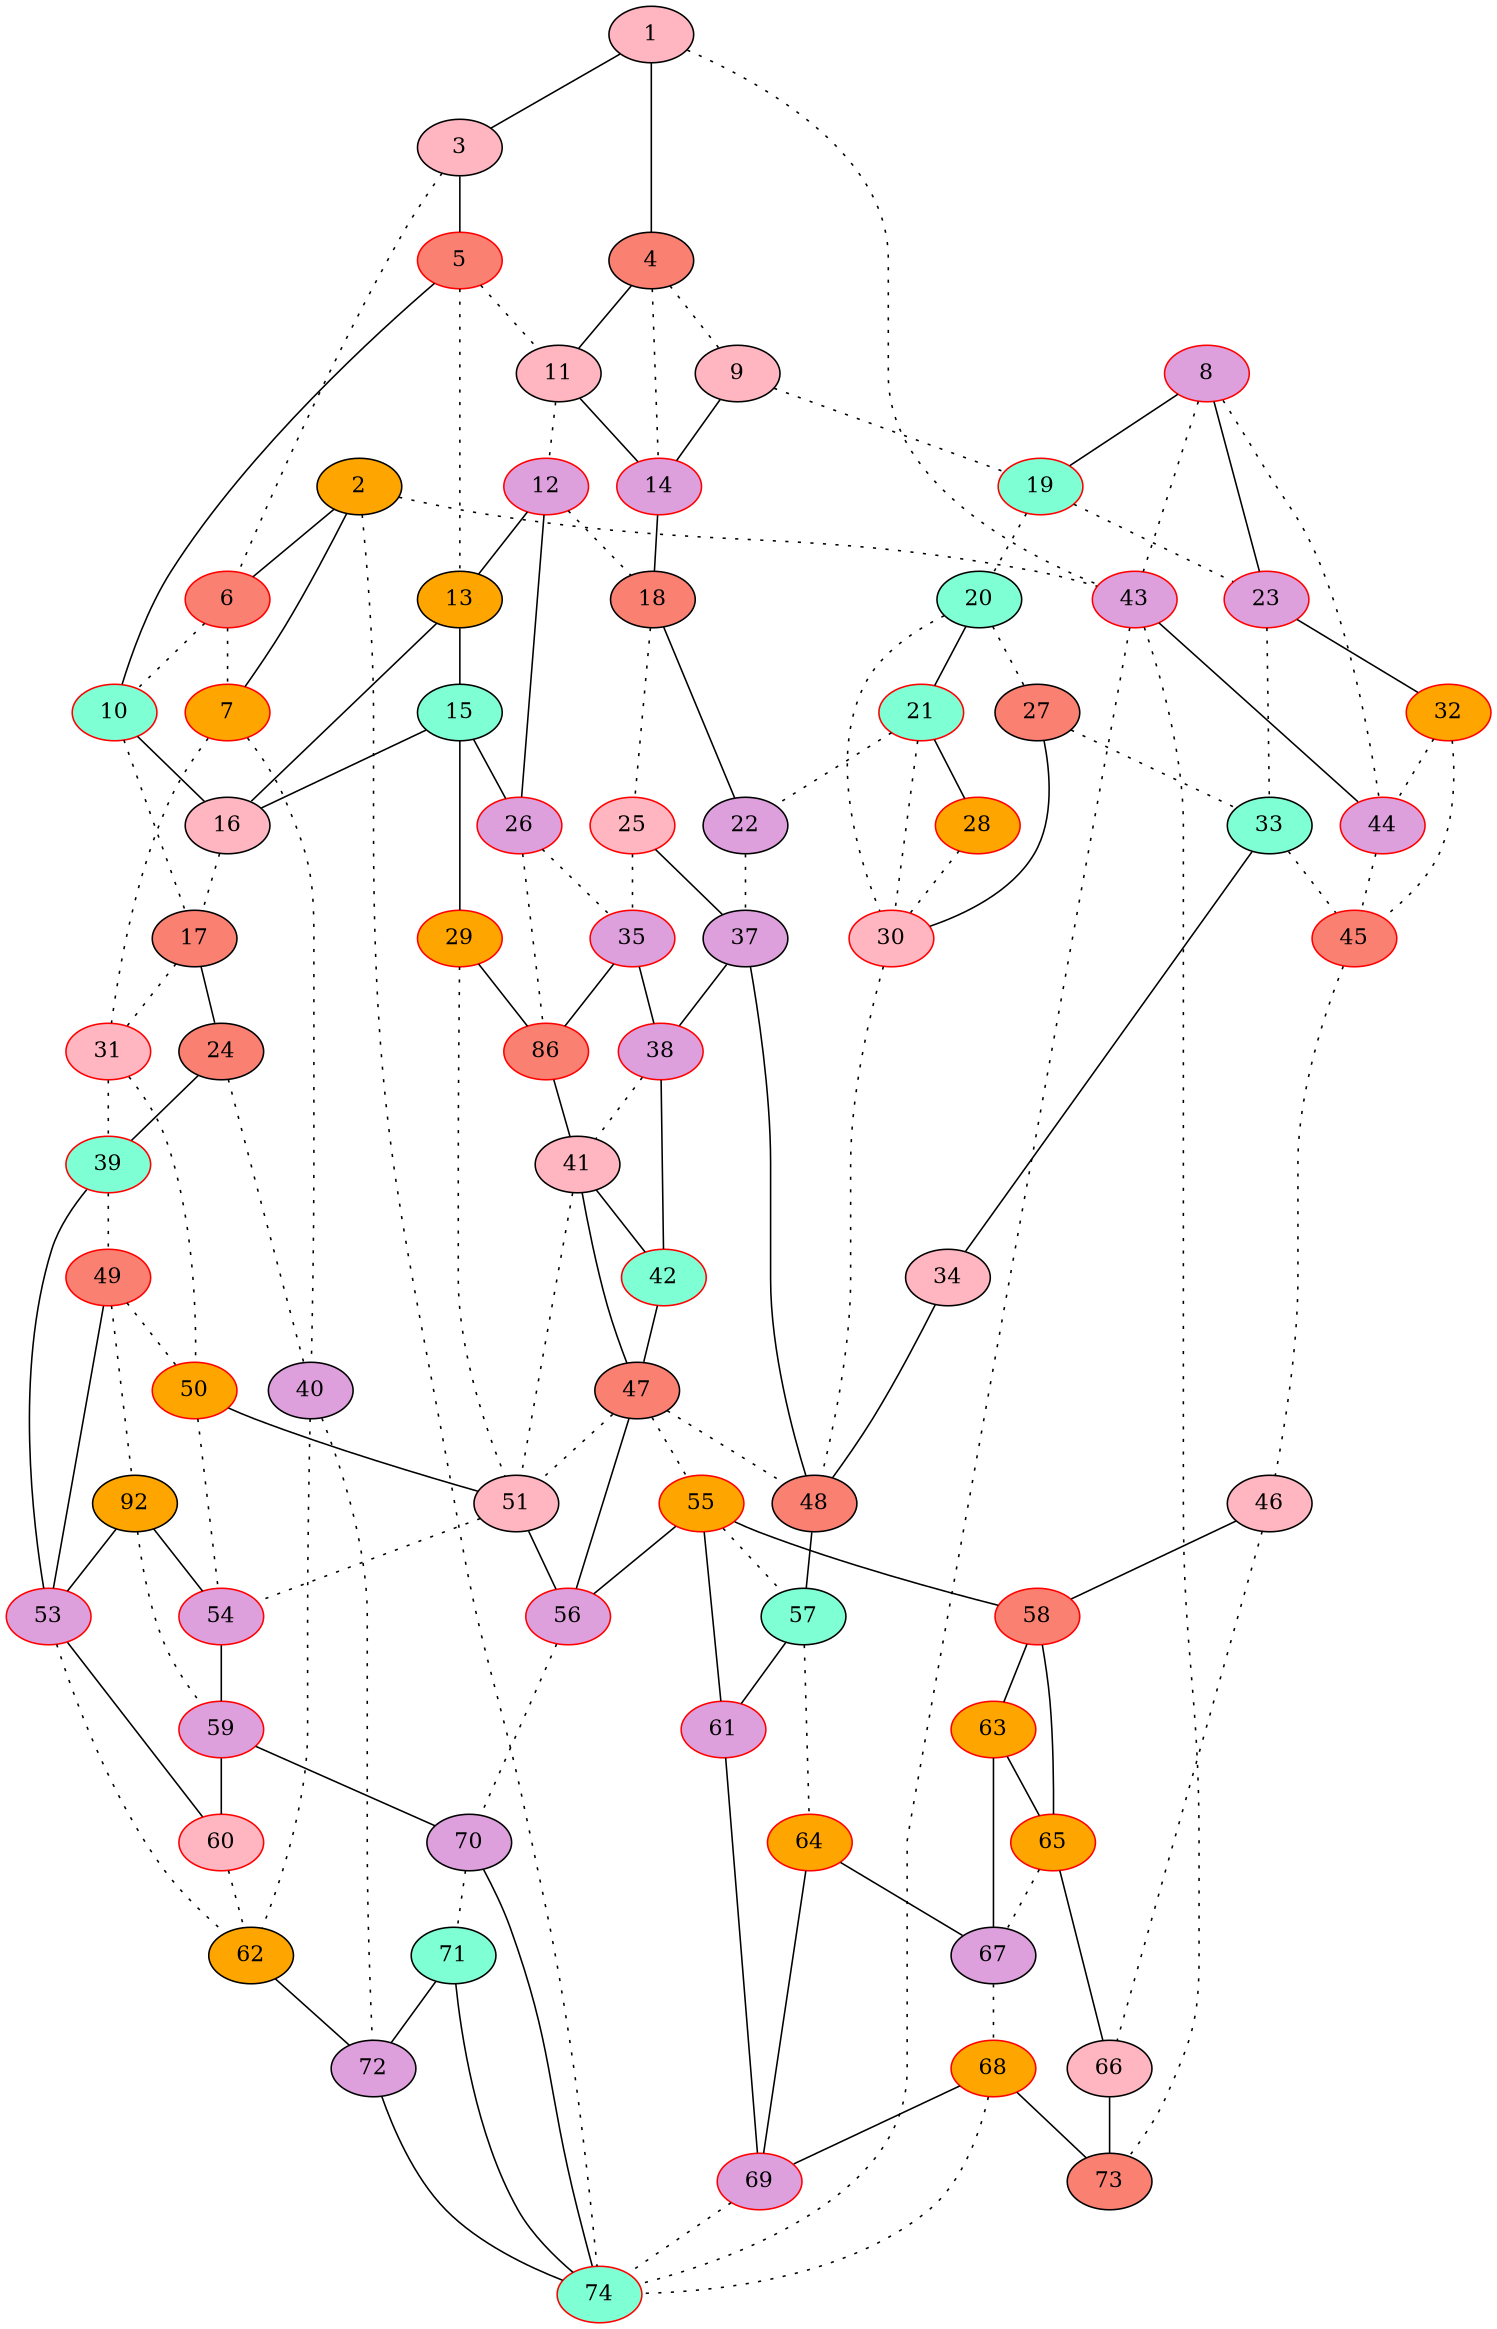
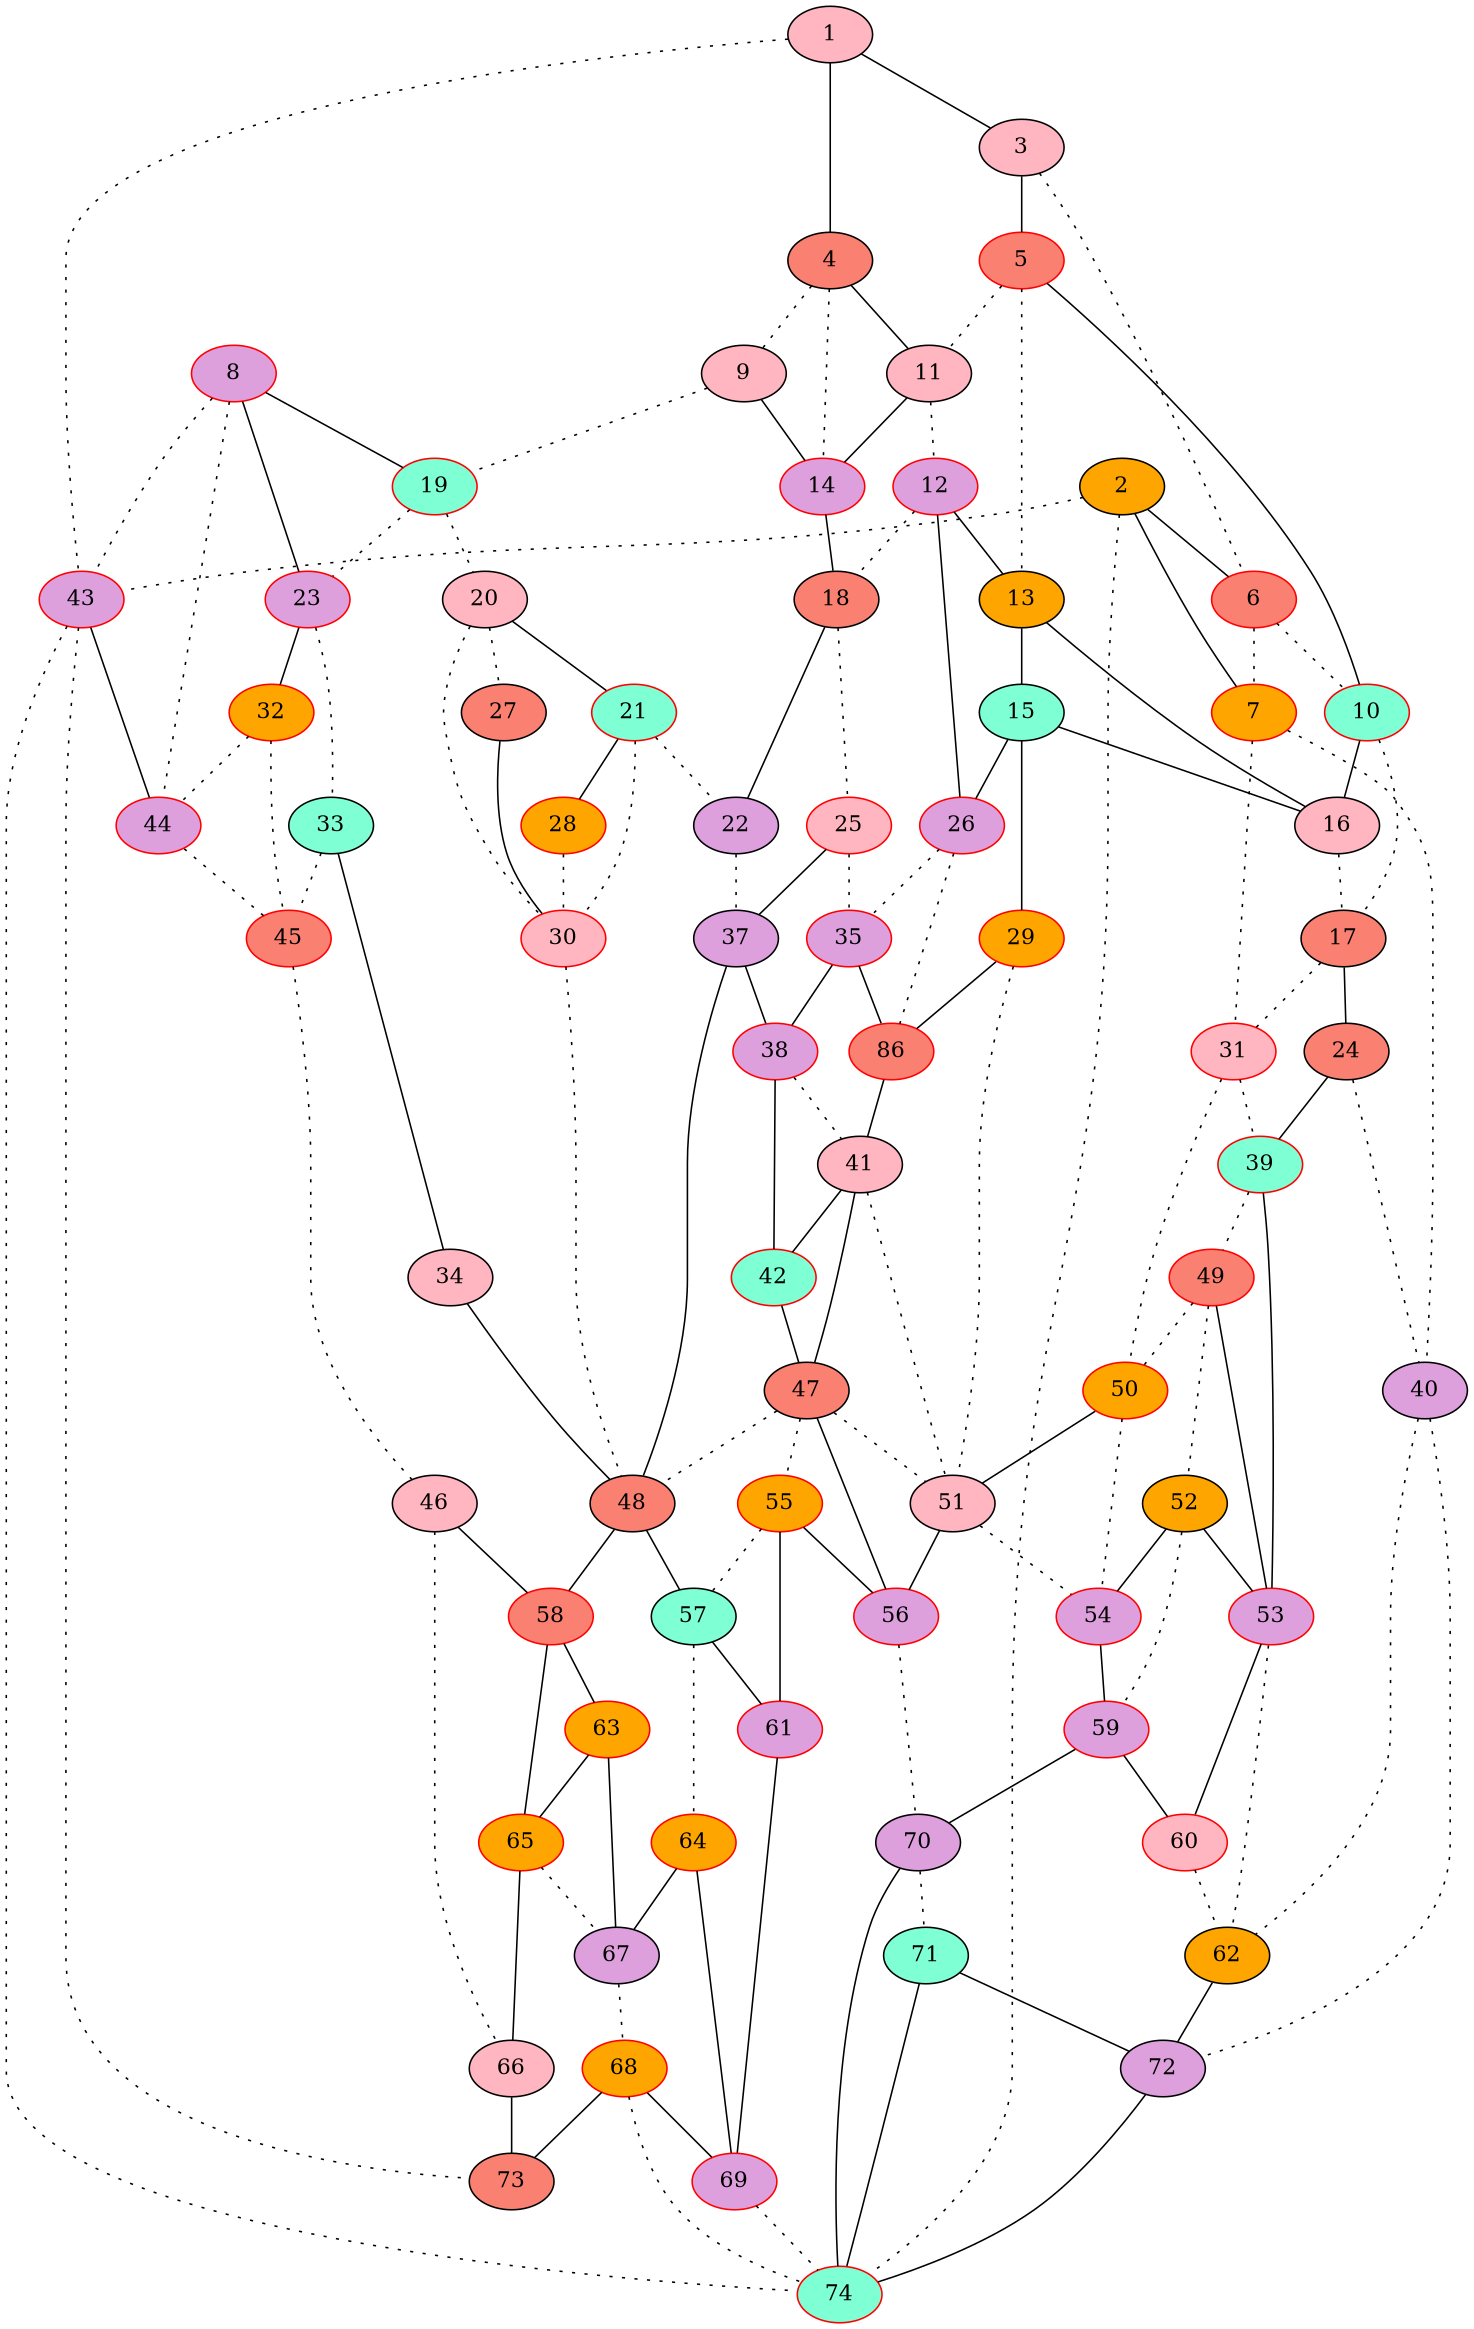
(979, 600) -> (485, 600)
(1154, 769) -> none
(135, 1504) -> (1185, 1504)
(865, 1568) -> (592, 1560)
